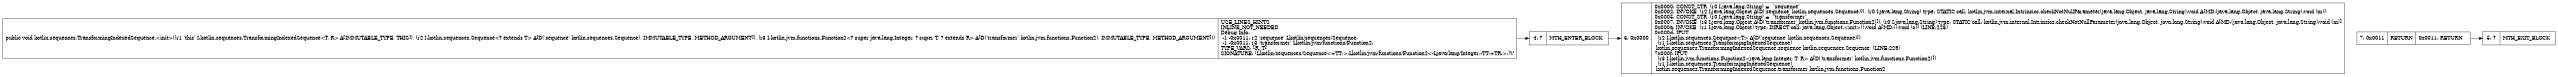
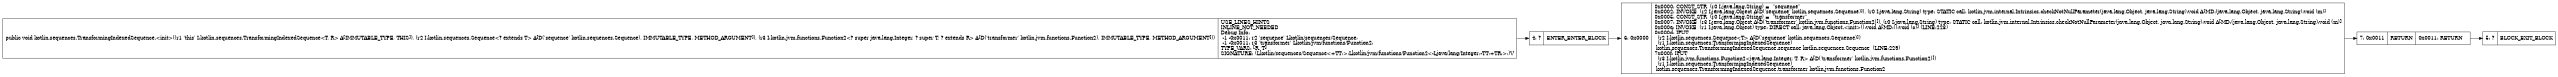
(1576, 38) -> (1576, 38)
none -> (2349, 38)
(2526, 38) -> (2526, 38)
